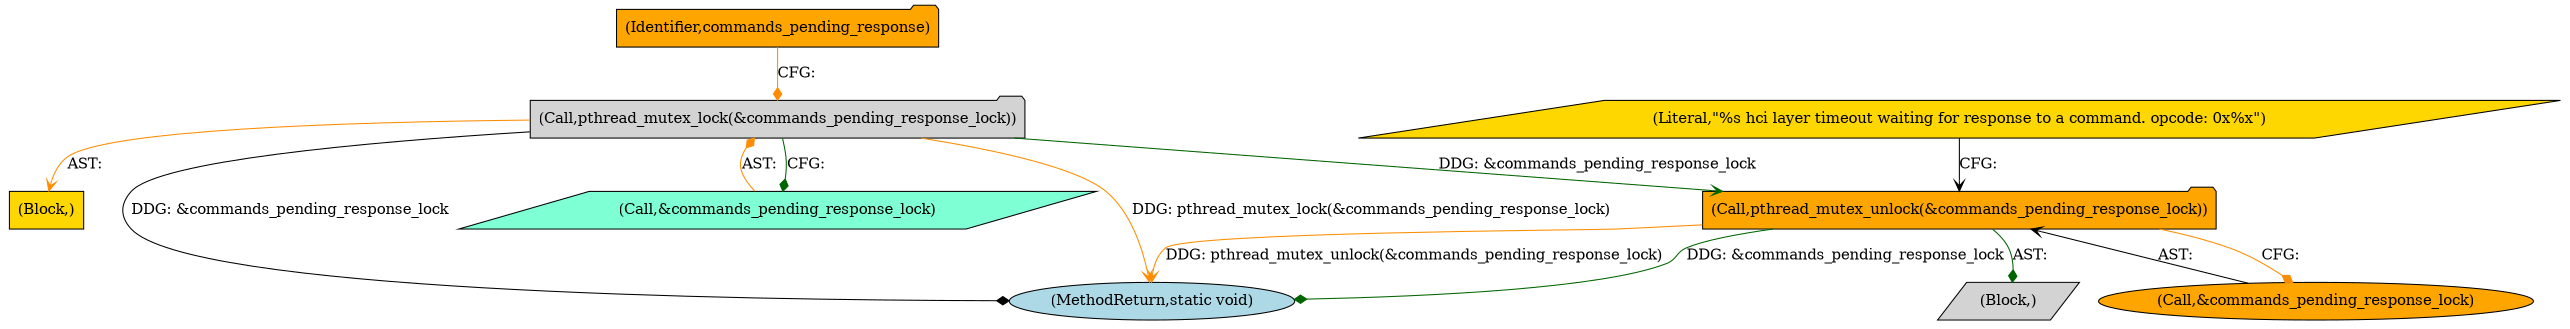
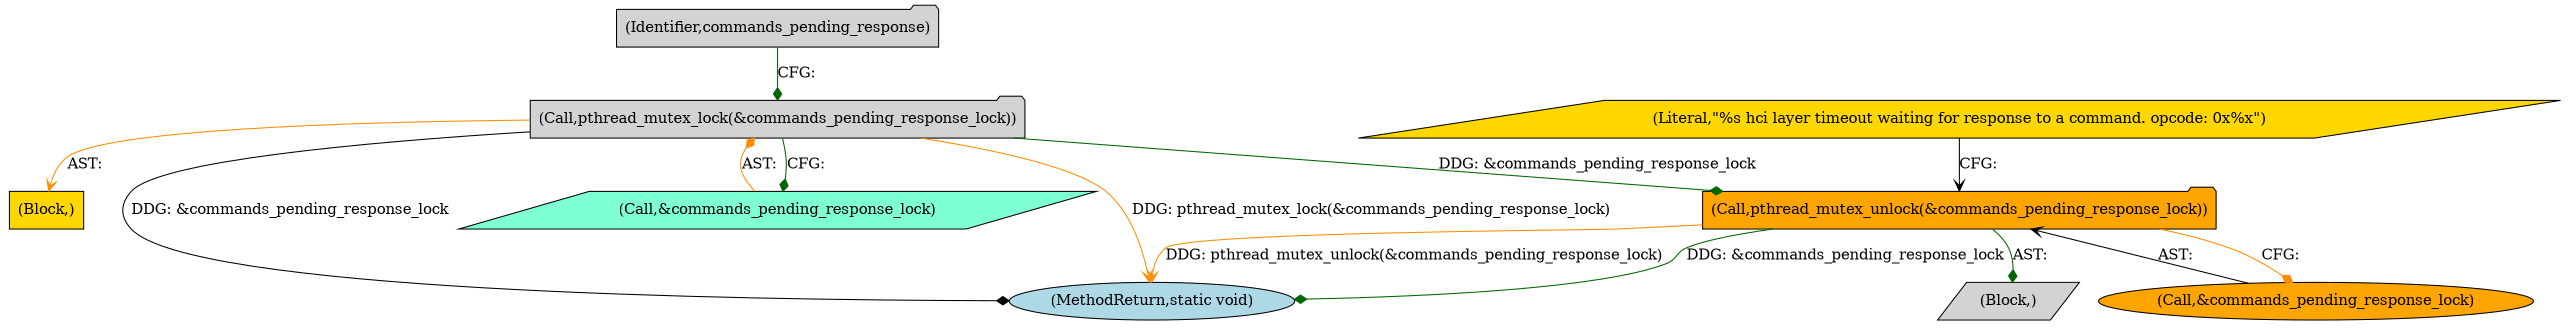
(778, 28) -> (778, 28)
(778, 67) -> (778, 67)
(1363, 164) -> (1362, 164)
